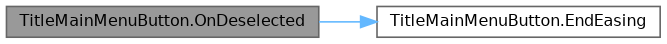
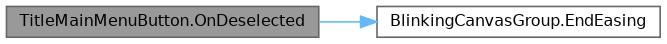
(519, 22) -> (519, 22)
